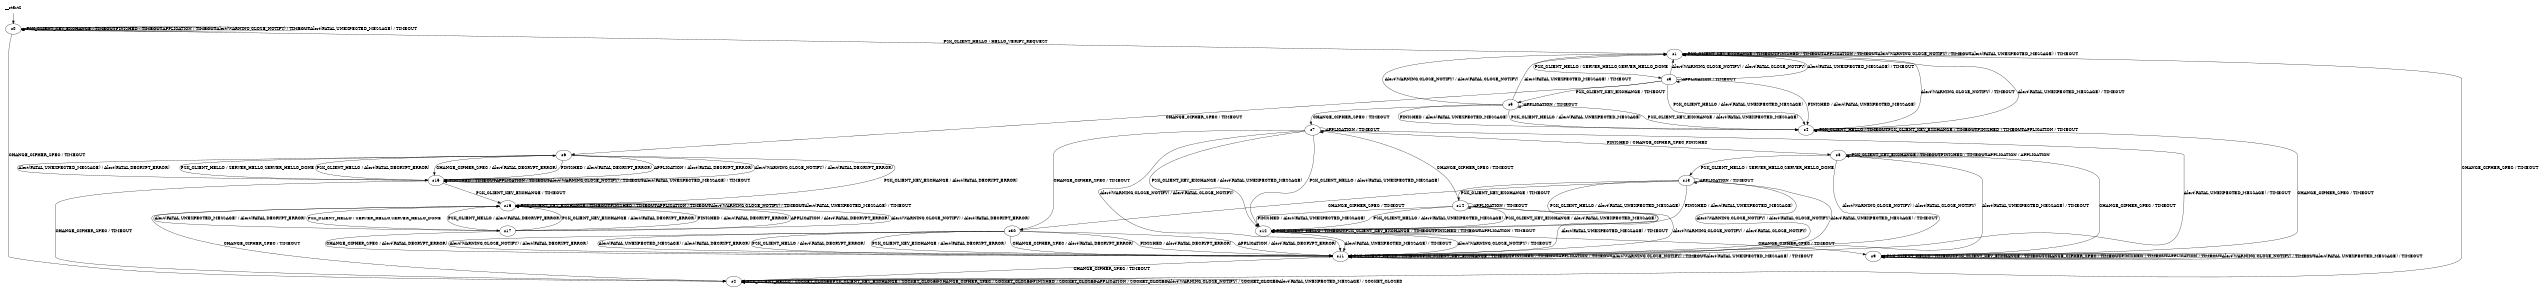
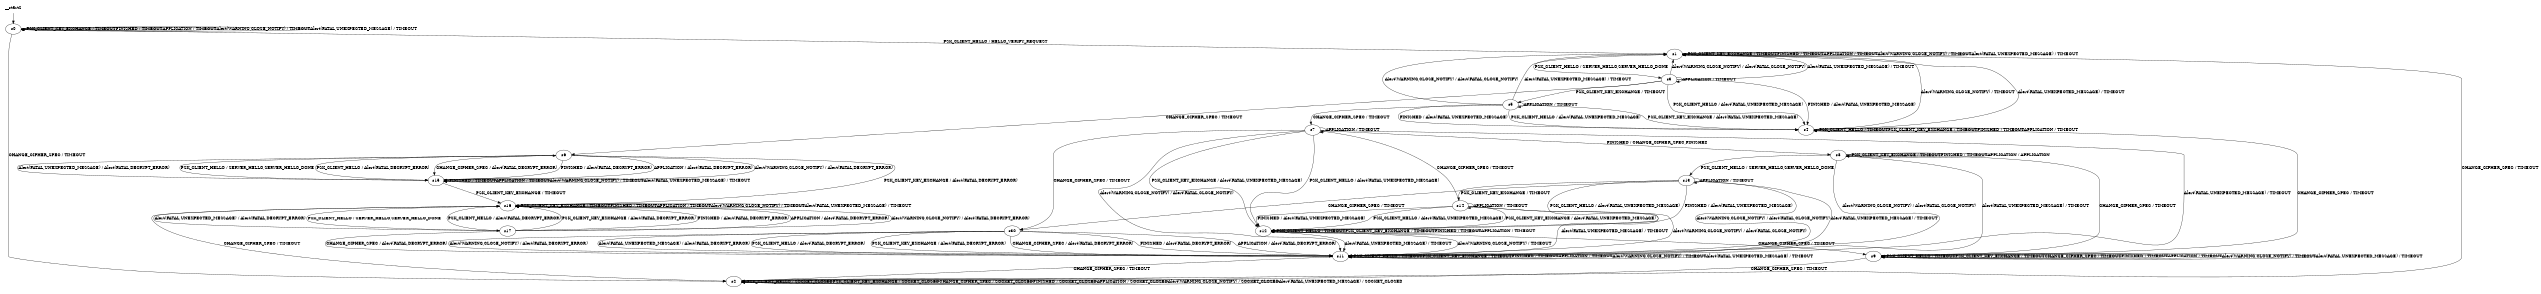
(176, 269) -> (1306, 278)
